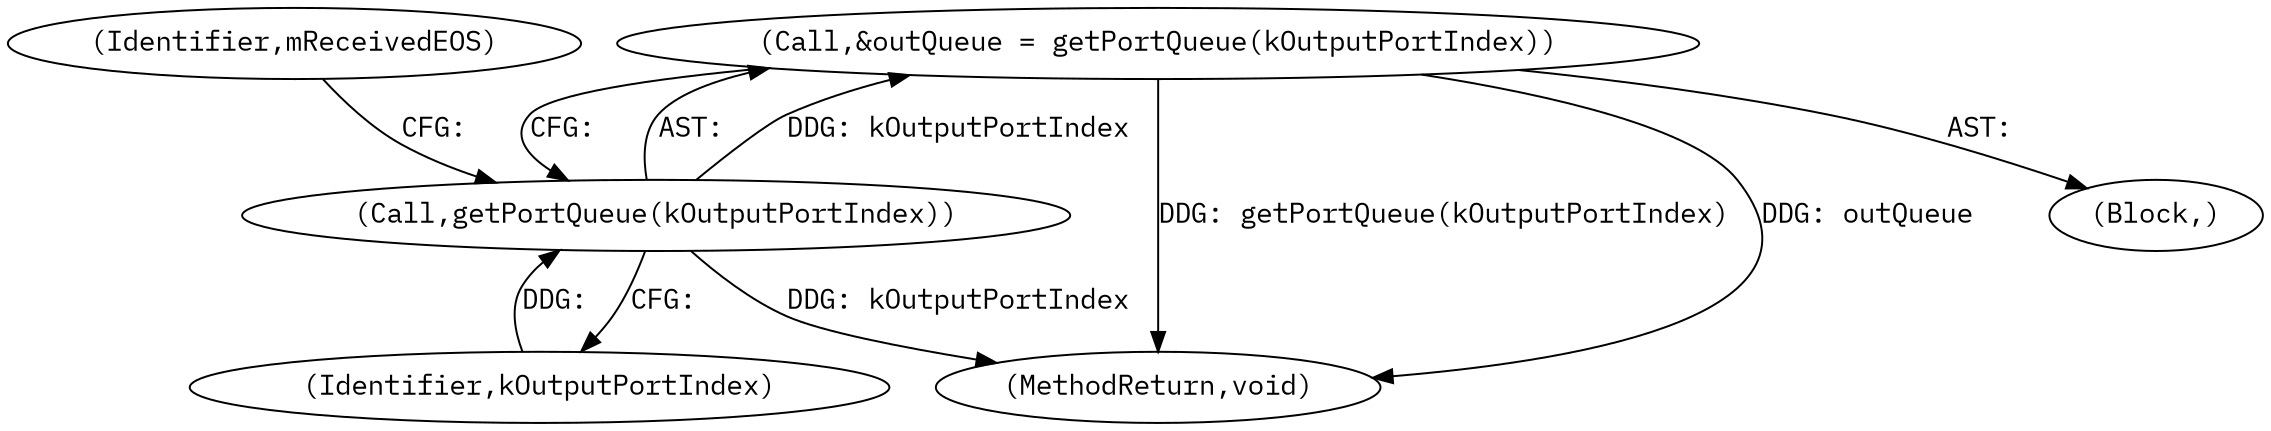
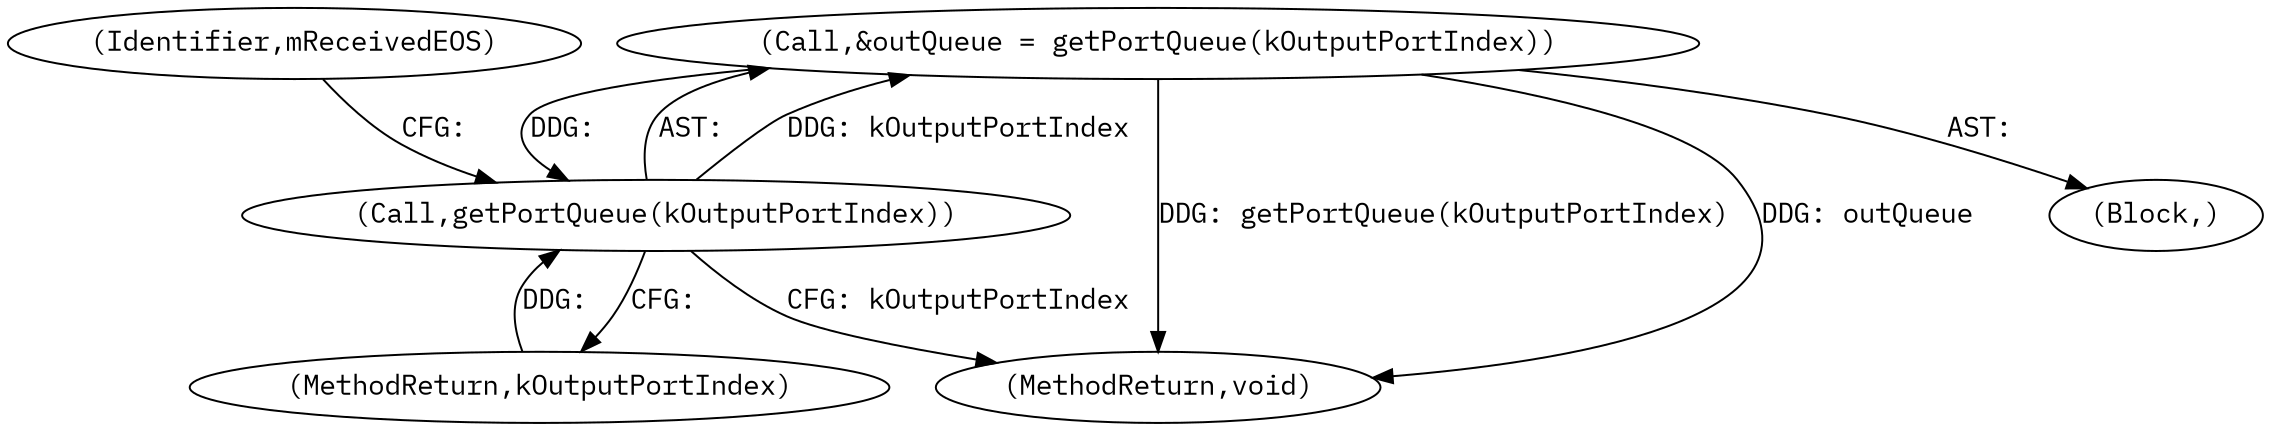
(571, 129) -> (571, 129)
(959, 301) -> (959, 301)
(540, 387) -> (540, 387)
